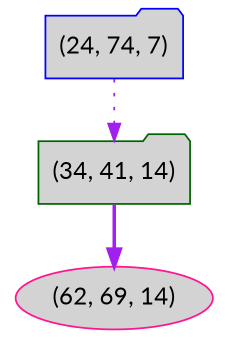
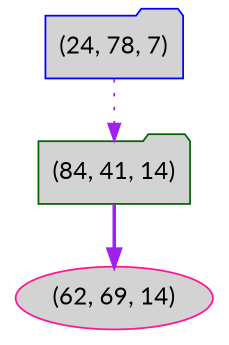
(114, 47) -> (114, 47)
(114, 173) -> (114, 173)
